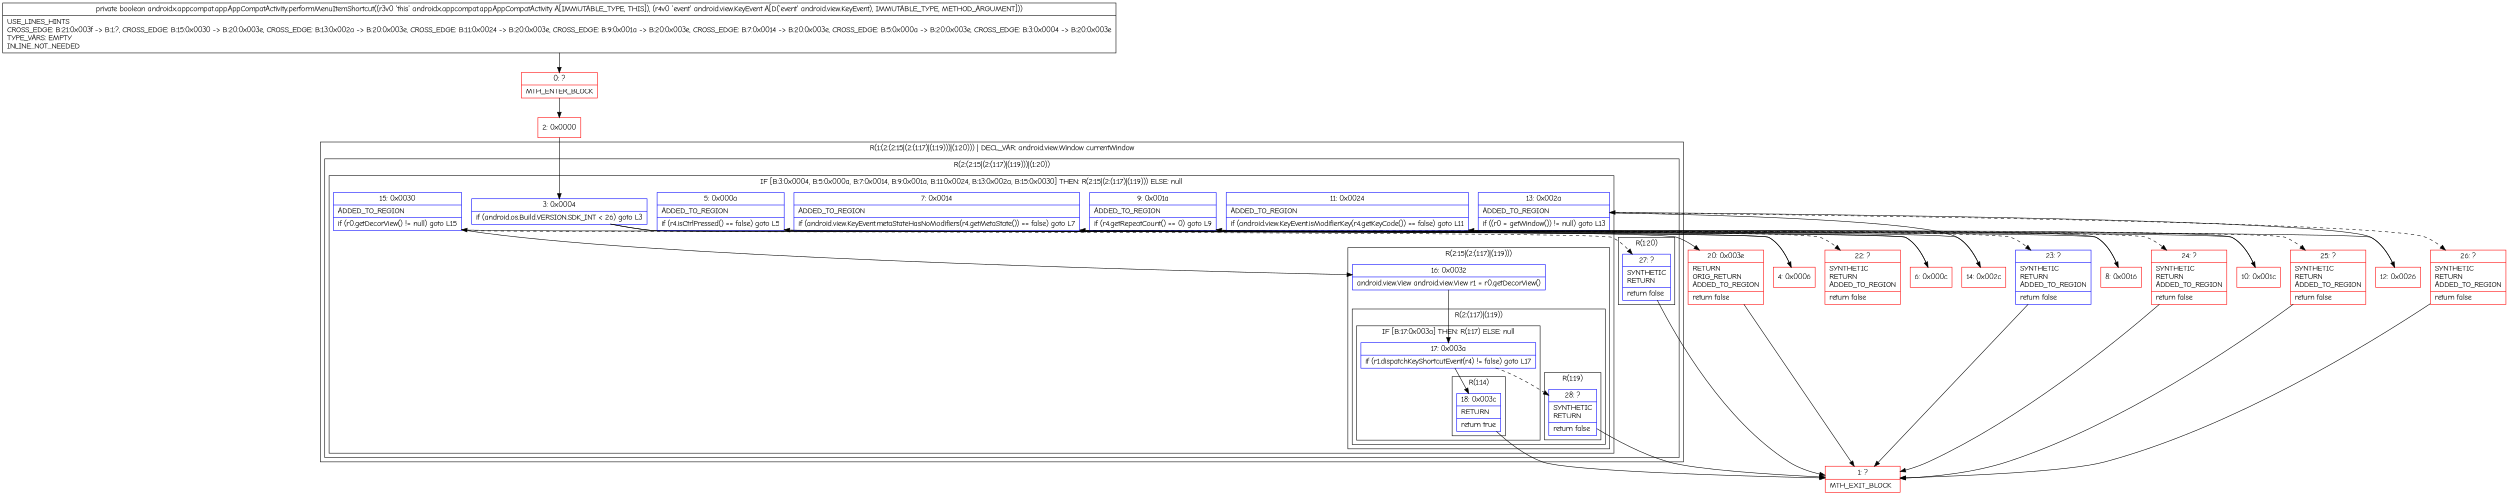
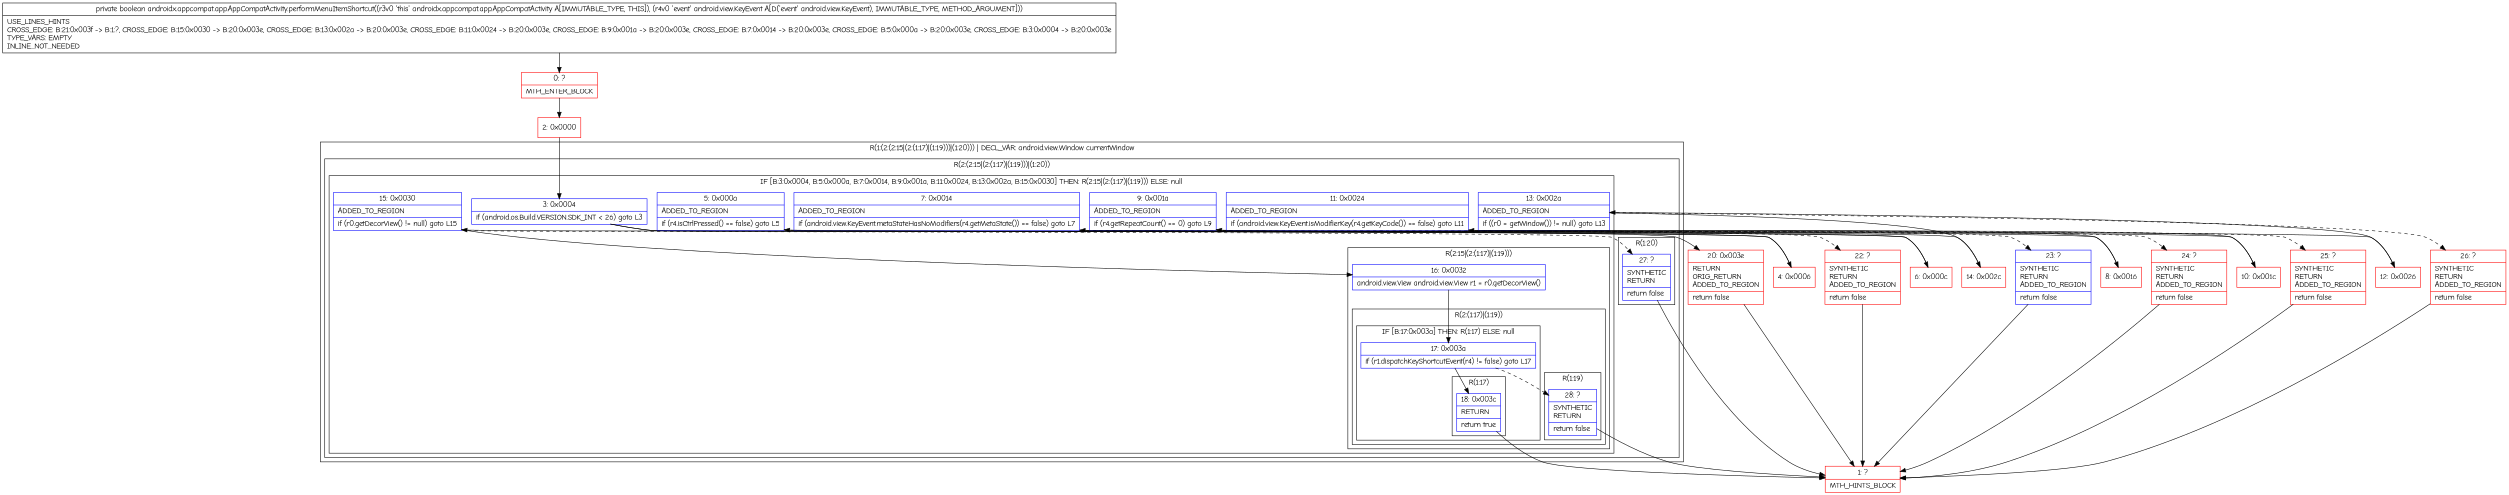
(1479, 383) -> (1479, 383)
none -> (1863, 383)
(1861, 485) -> (1863, 485)
